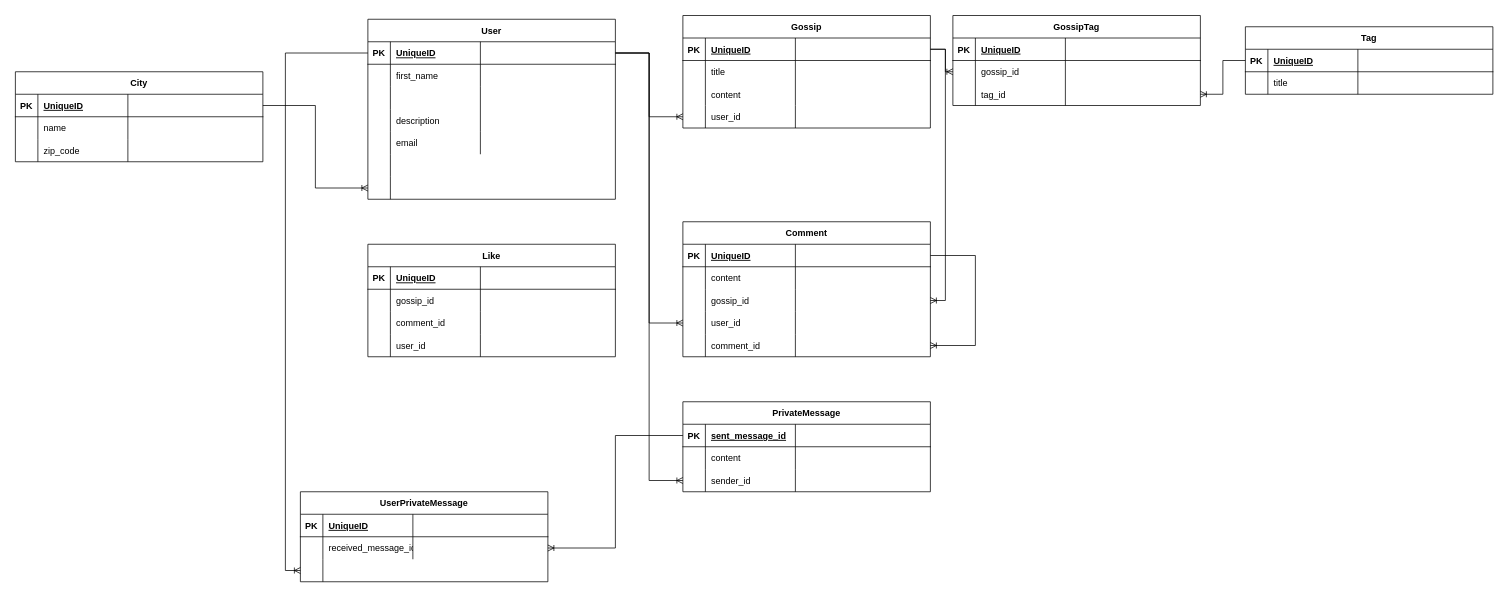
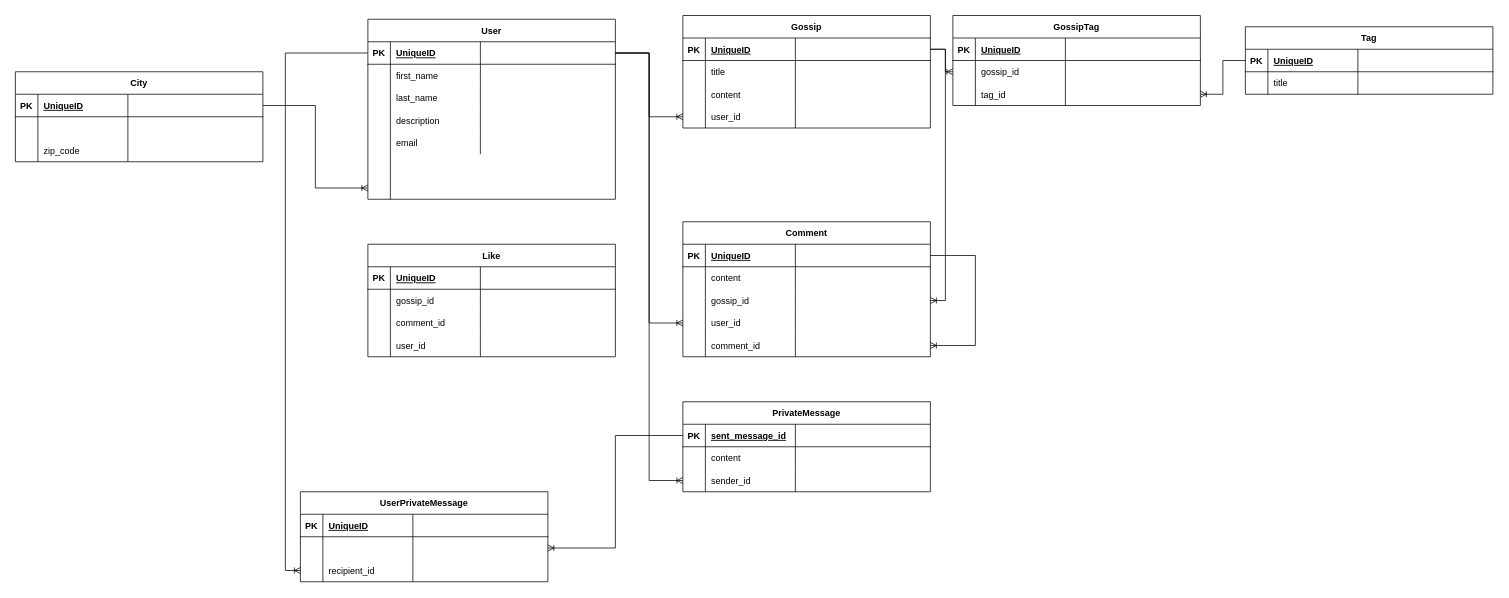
none -> (435, 98)
(83, 128) -> none
(368, 548) -> none
none -> (368, 570)
